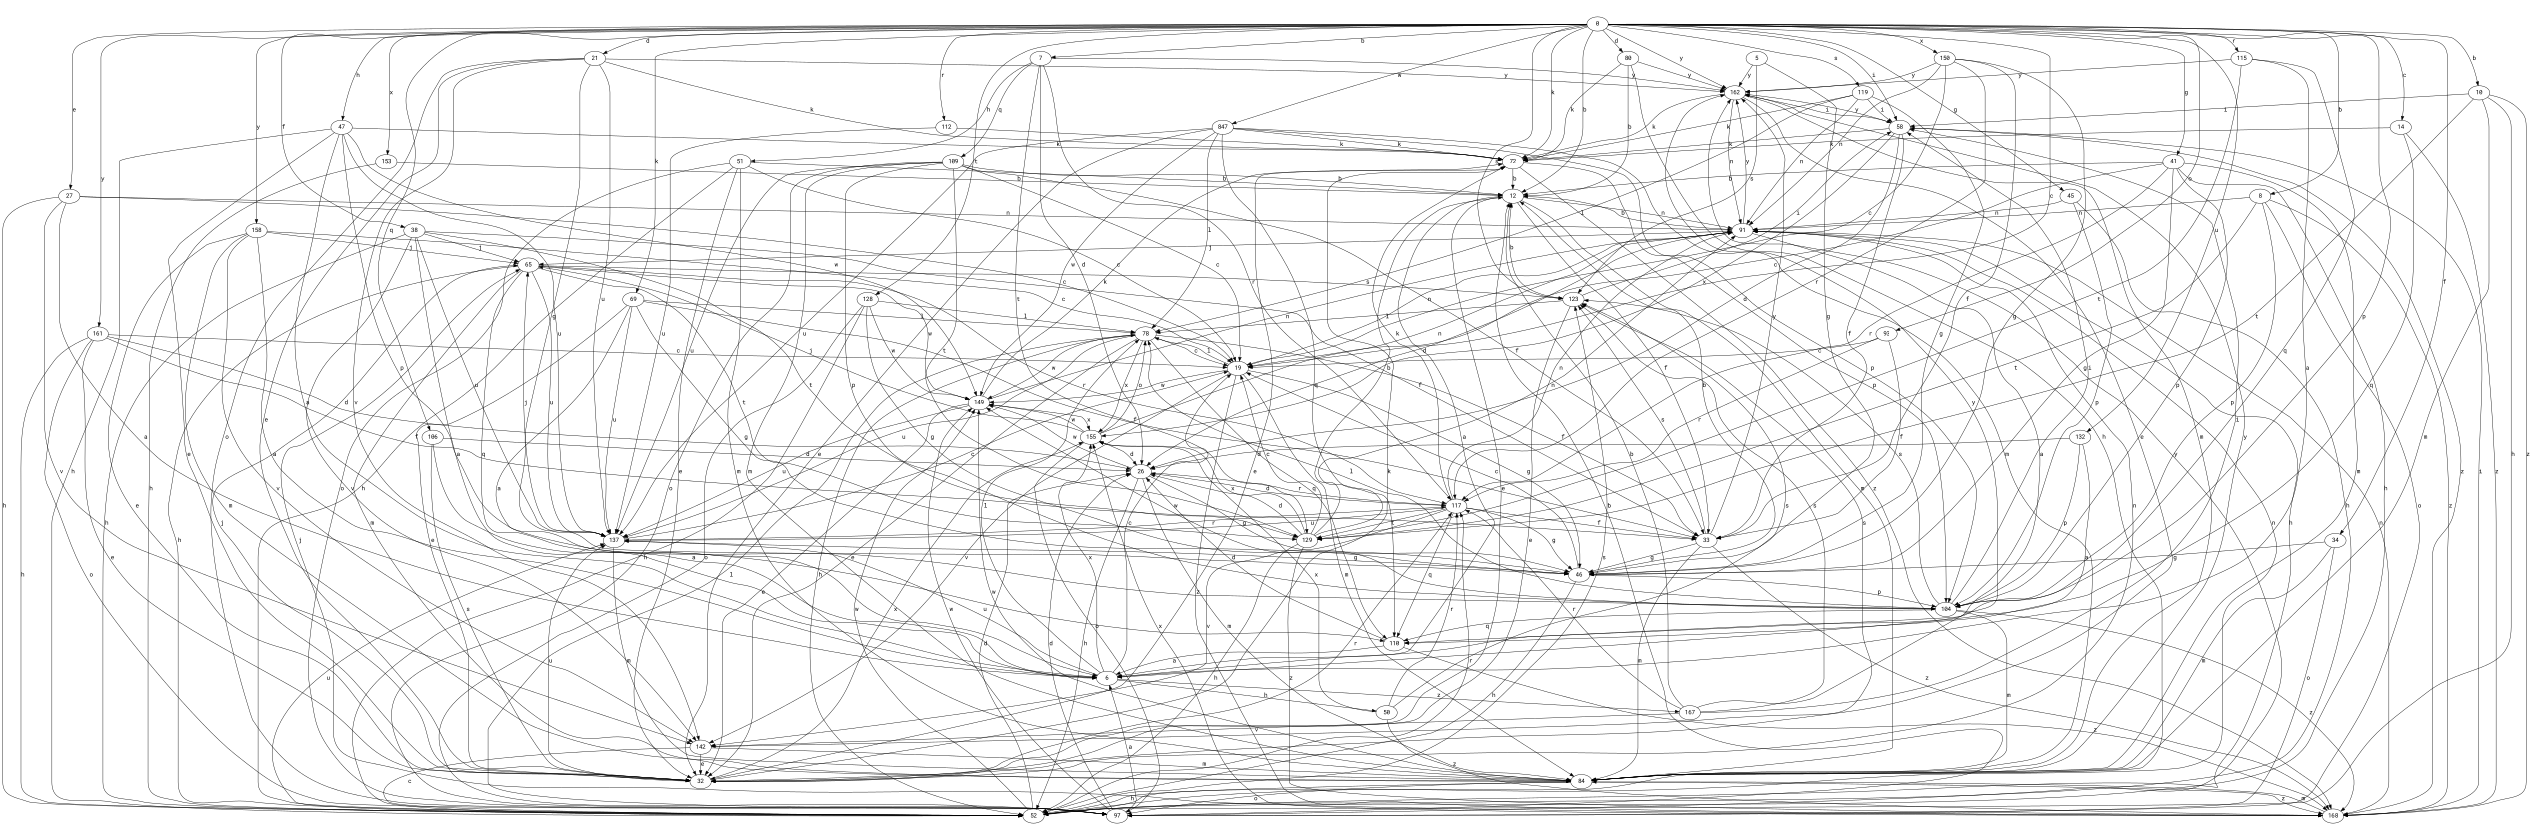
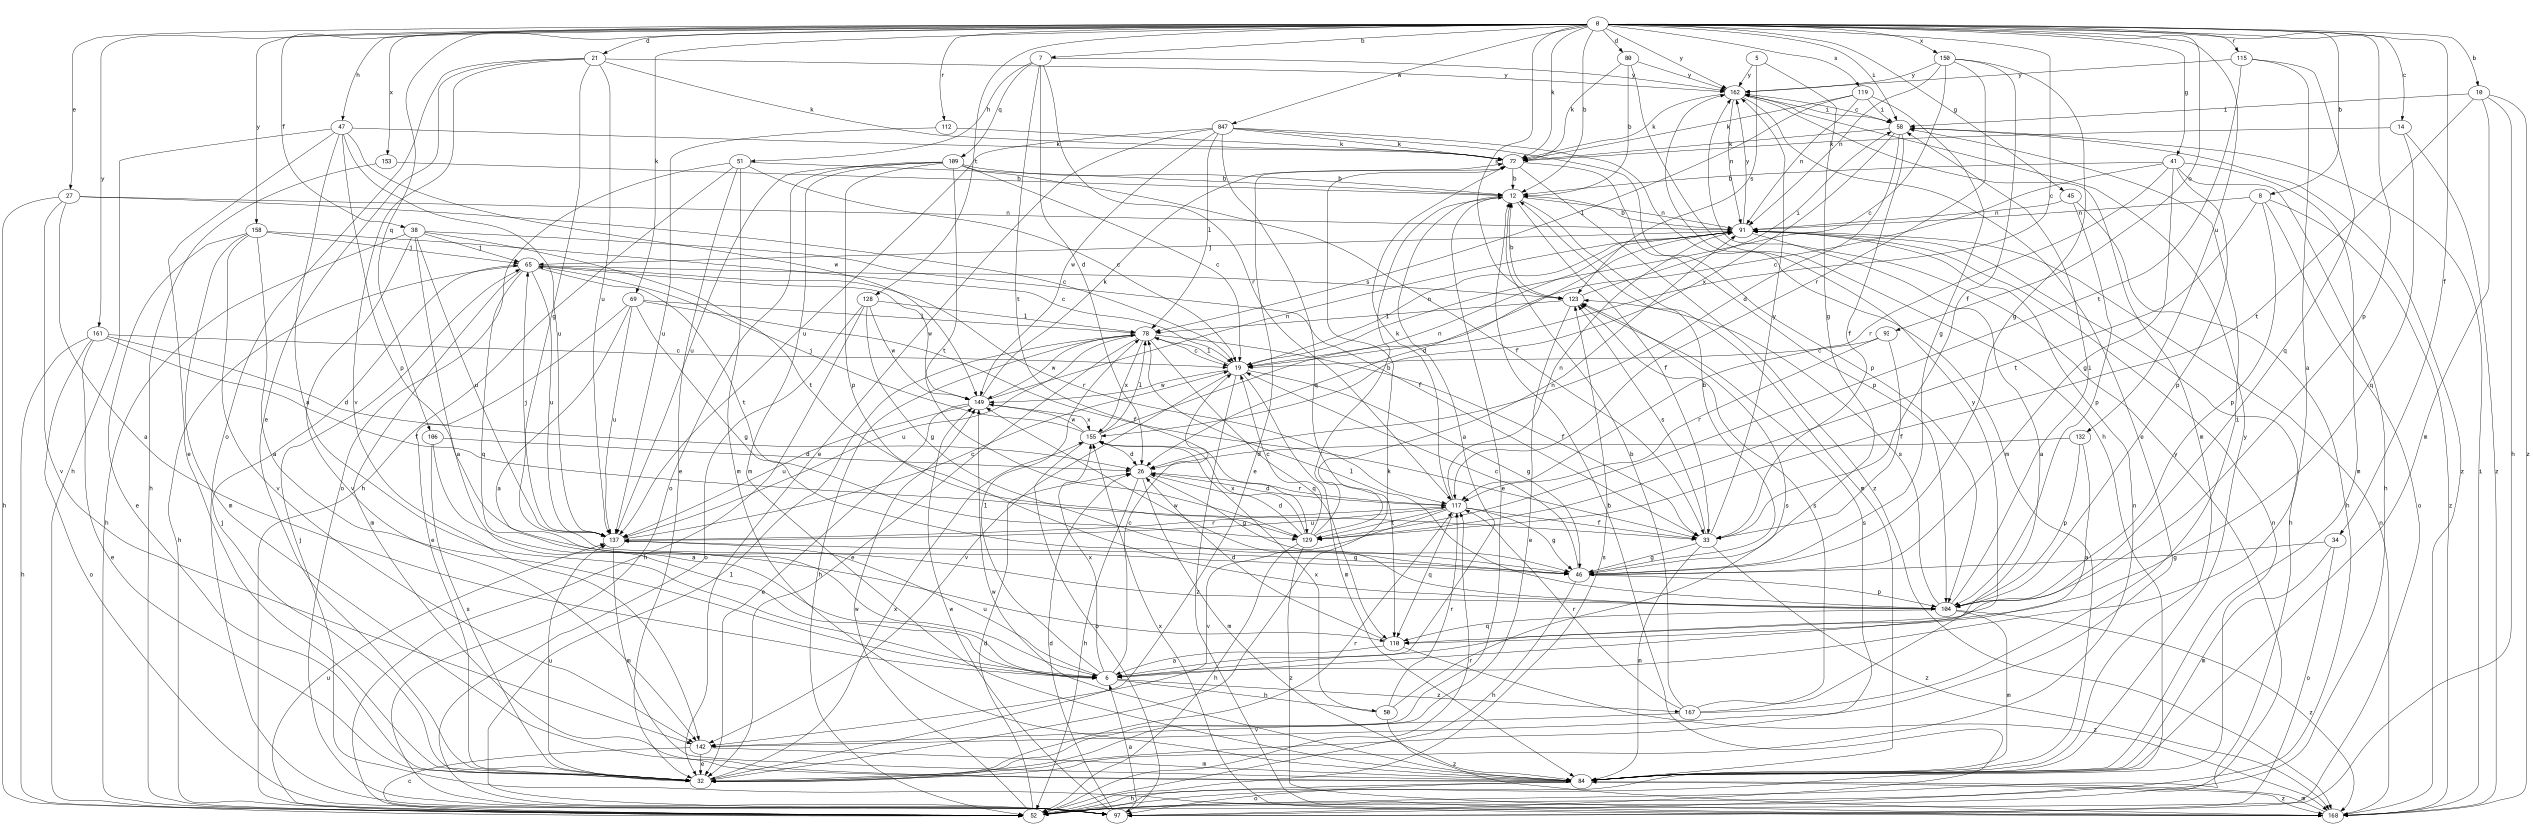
(1857, 110) -> (1857, 110)
(1140, 386) -> (1140, 386)
(1062, 438) -> none
